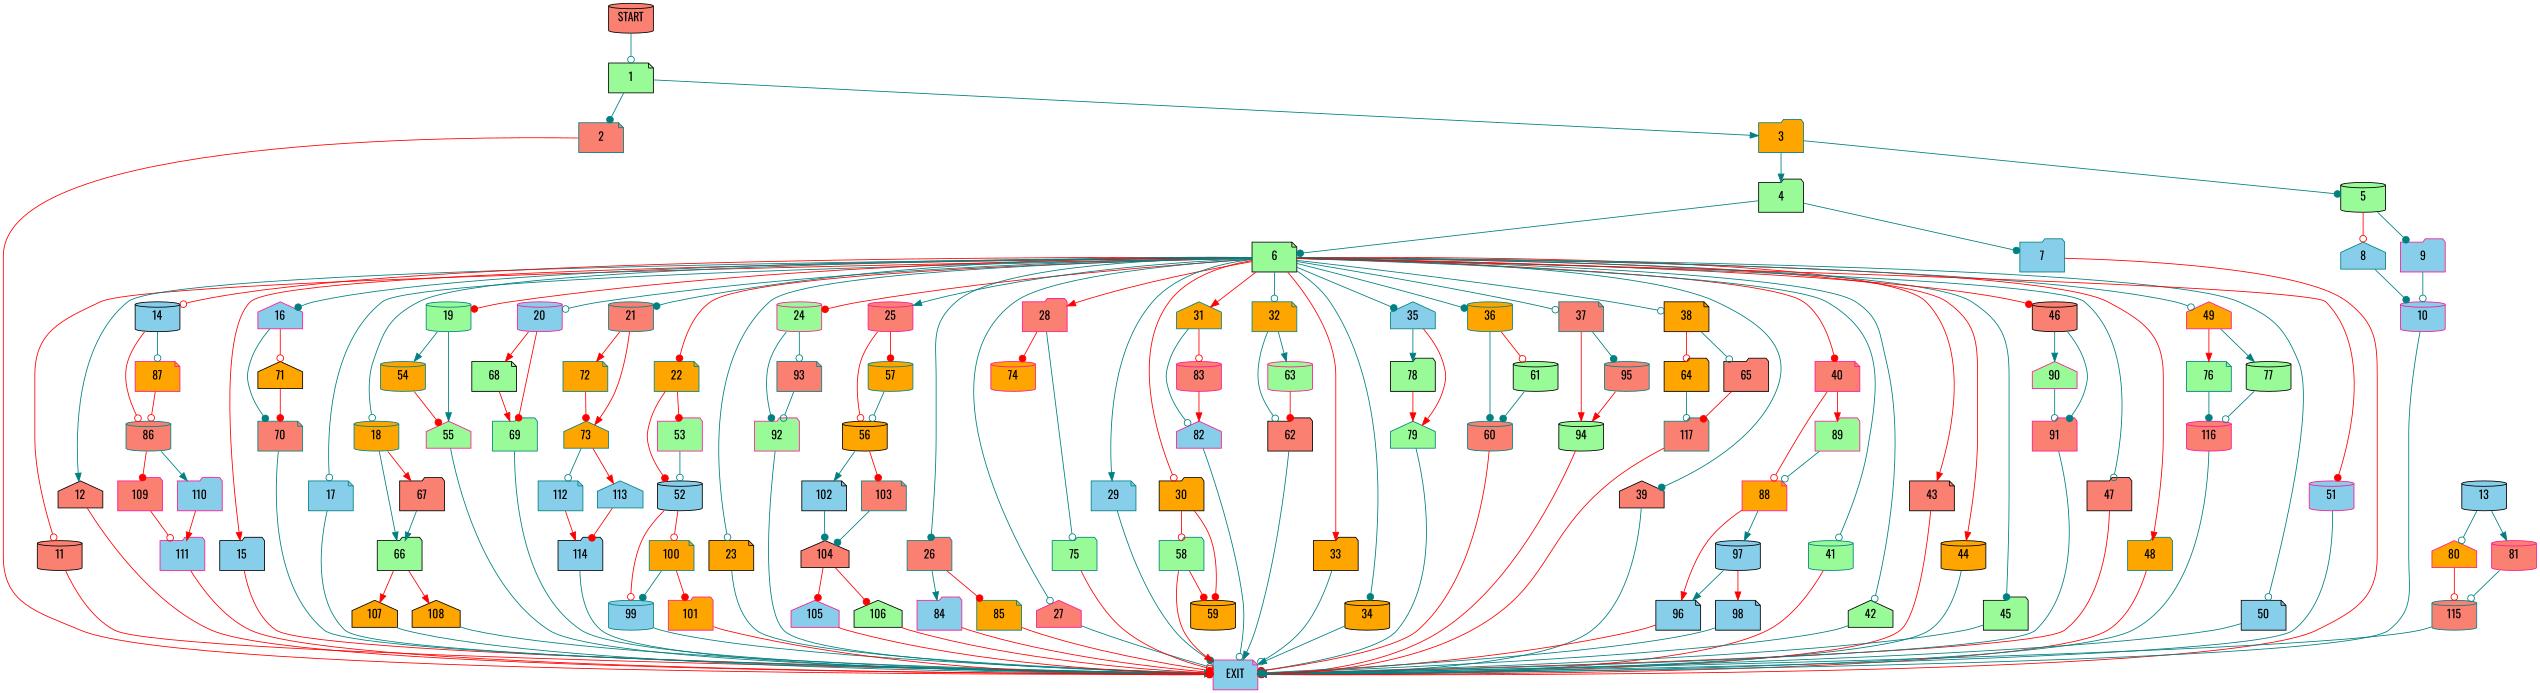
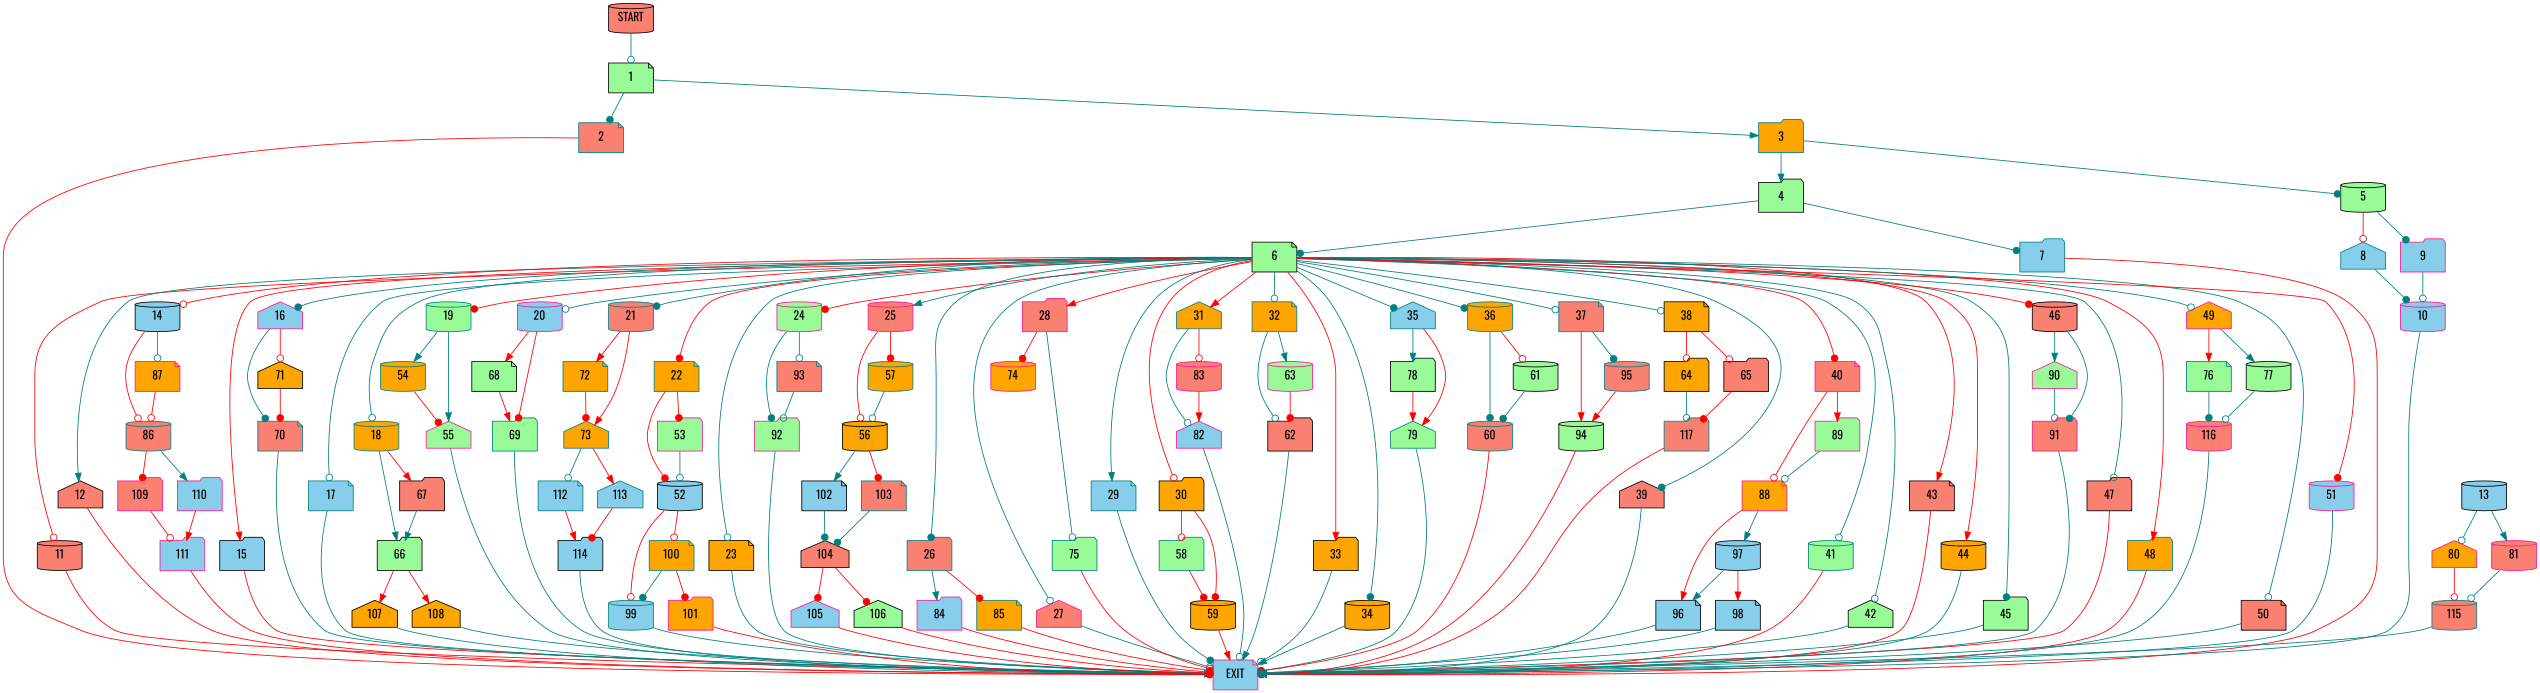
(1714, 344) -> (1714, 344)
(2264, 615) -> (2264, 615)
(1179, 618) -> (1223, 641)
(1462, 659) -> (1462, 659)
